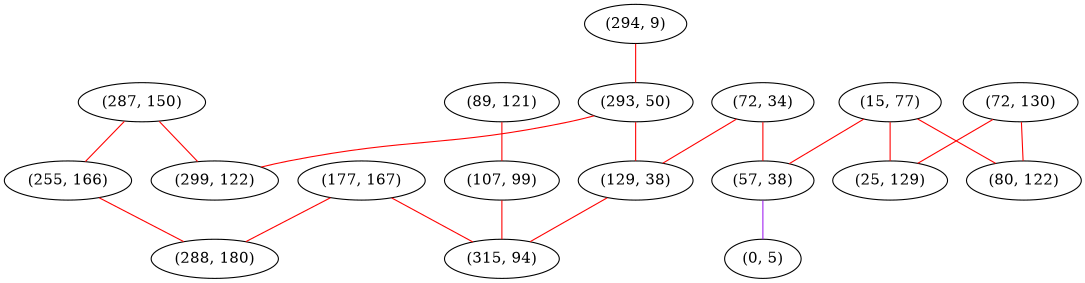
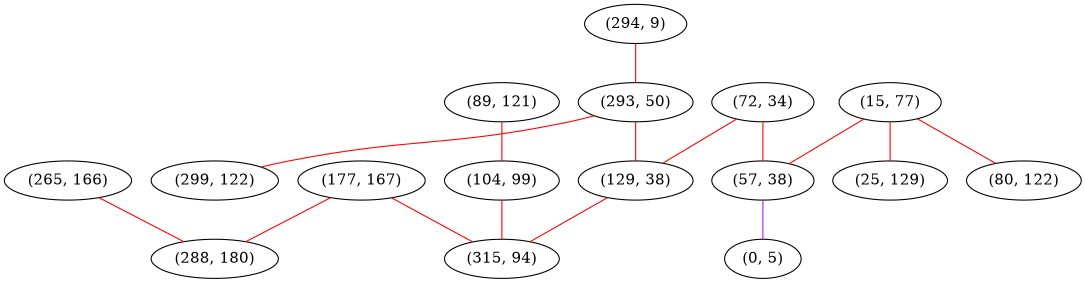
(142, 102) -> none
(1021, 102) -> none
(68, 181) -> (68, 181)
(502, 181) -> (502, 181)
